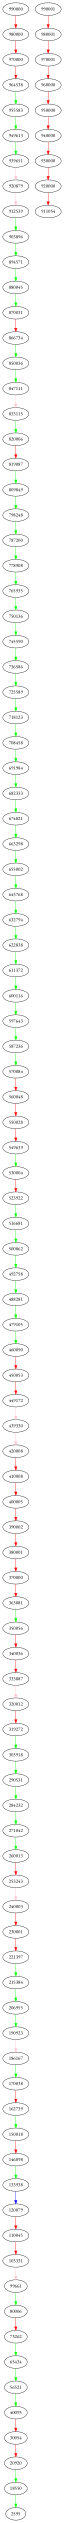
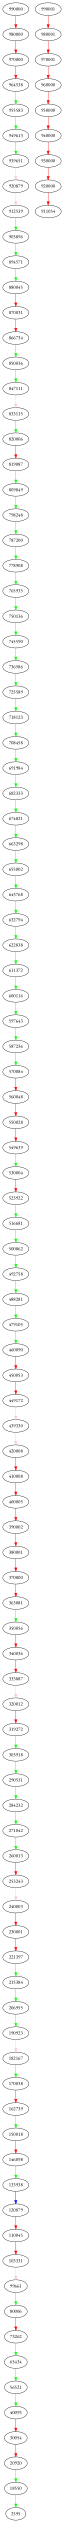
(16, 298) -> (16, 298)
(16, 2058) -> (16, 2058)
